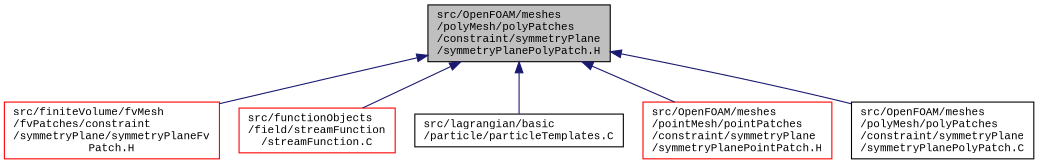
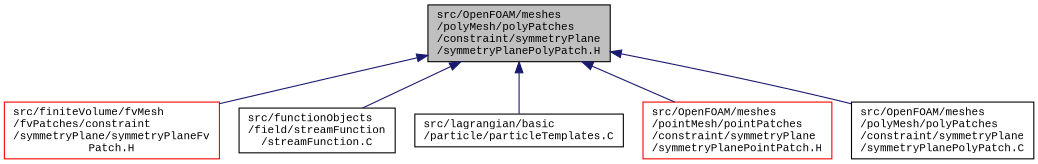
(317, 130) -> (317, 130)
